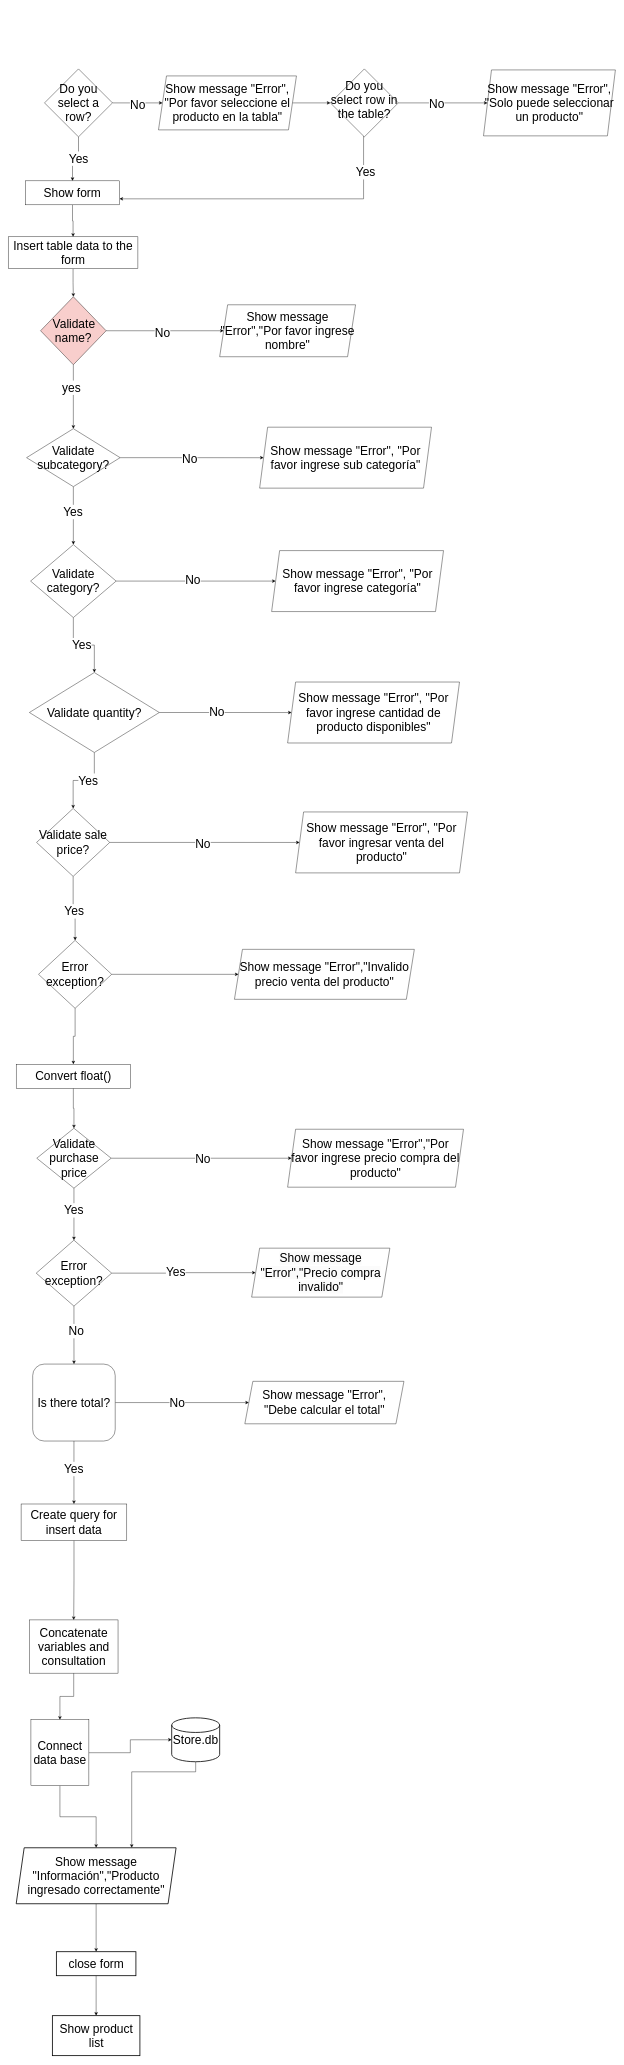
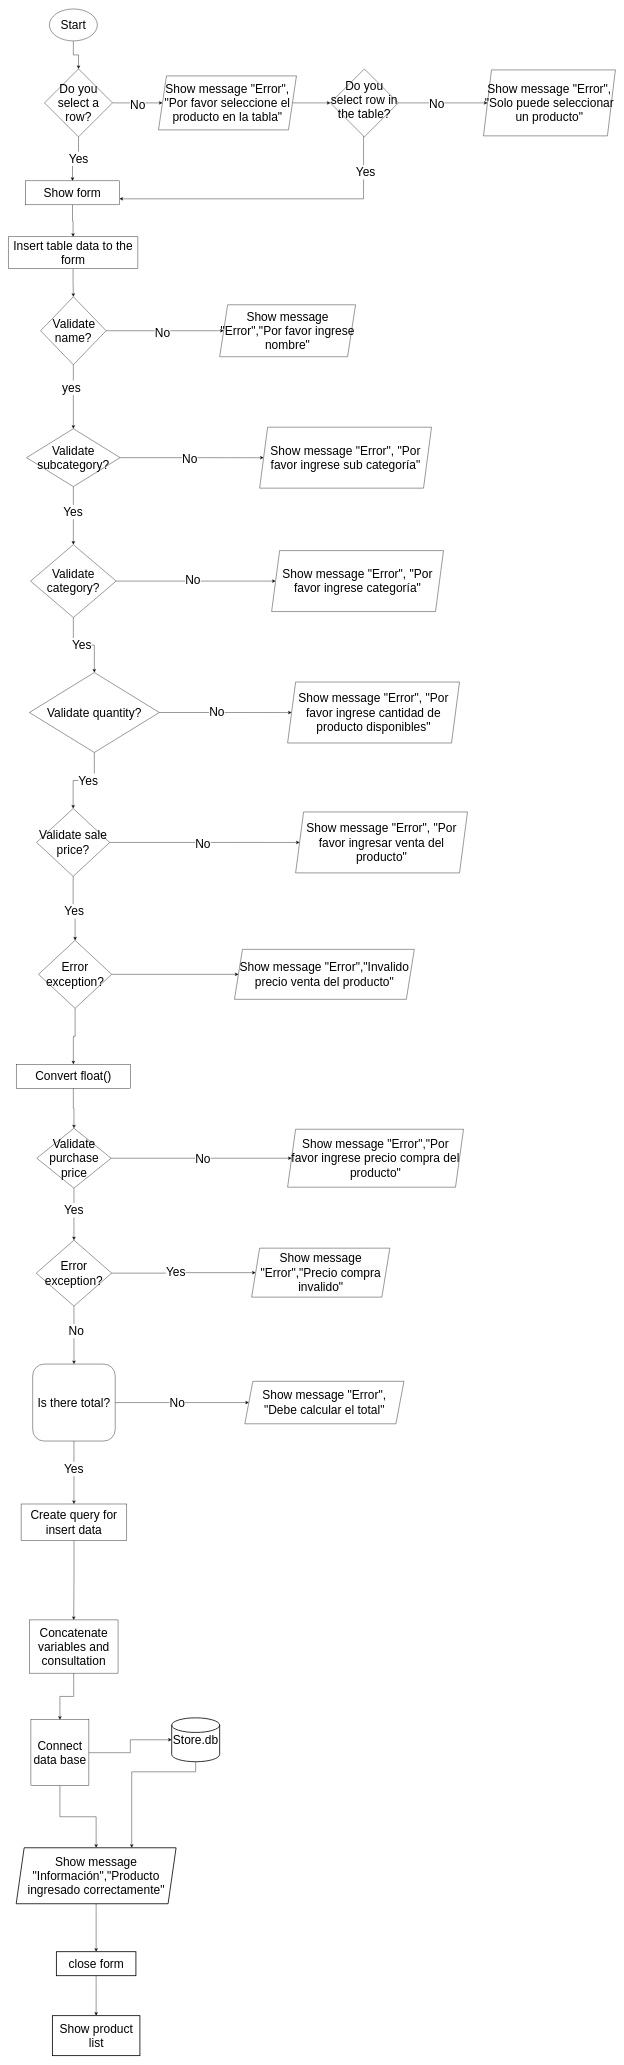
none -> (73, 24)
none -> (79, 65)
(73, 330) -> (73, 330)
